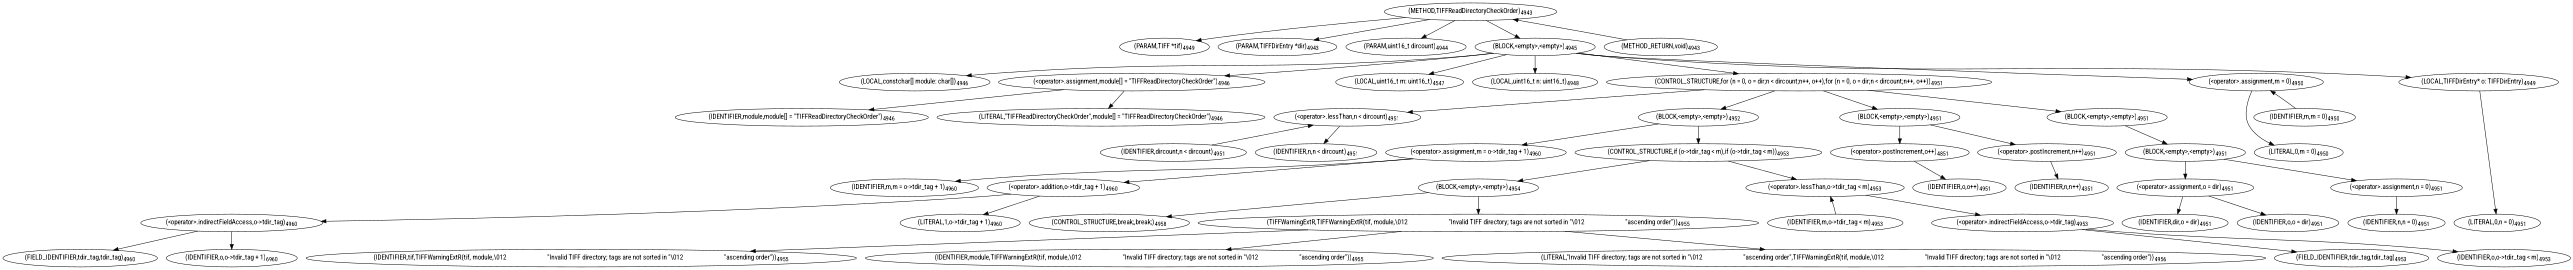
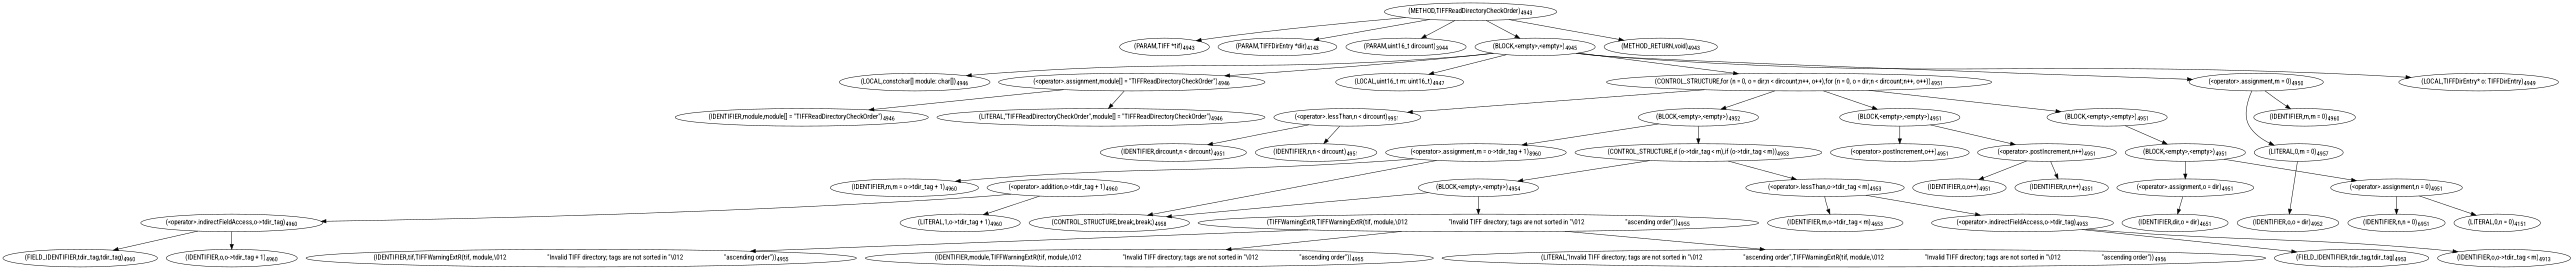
(1572, 30) -> (1564, 30)
(1189, 46) -> (1189, 46)
(1313, 46) -> (1313, 46)
(1442, 46) -> (1442, 46)
(1439, 81) -> (1439, 81)
(1535, 82) -> none
(2285, 101) -> (2276, 99)
(1394, 117) -> (1394, 117)
(2334, 117) -> (2334, 117)
(1260, 136) -> (1261, 134)
(2488, 150) -> (2445, 205)
(1535, 152) -> (1535, 152)
(1943, 152) -> (1943, 152)
(2323, 152) -> (2323, 152)
(1928, 169) -> (2005, 169)
(1270, 171) -> (1295, 187)
(2235, 205) -> (2294, 185)
(1834, 208) -> (1826, 203)
(1877, 222) -> (1877, 222)
(2206, 222) -> (2206, 222)
(2317, 222) -> (2317, 222)
(2424, 222) -> (2424, 222)
(2520, 222) -> (2520, 222)
(272, 257) -> (272, 257)
(2545, 257) -> (2545, 257)
